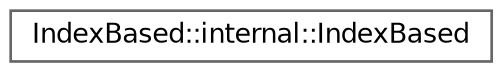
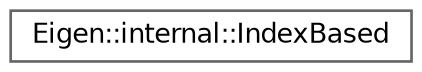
(251, 36) -> (211, 36)
